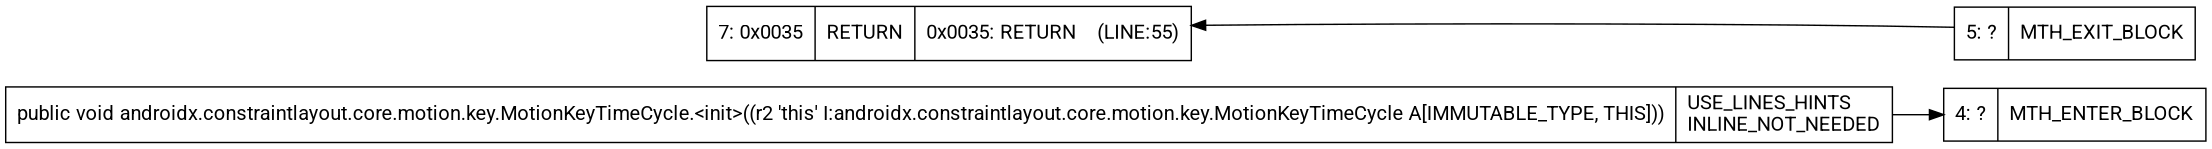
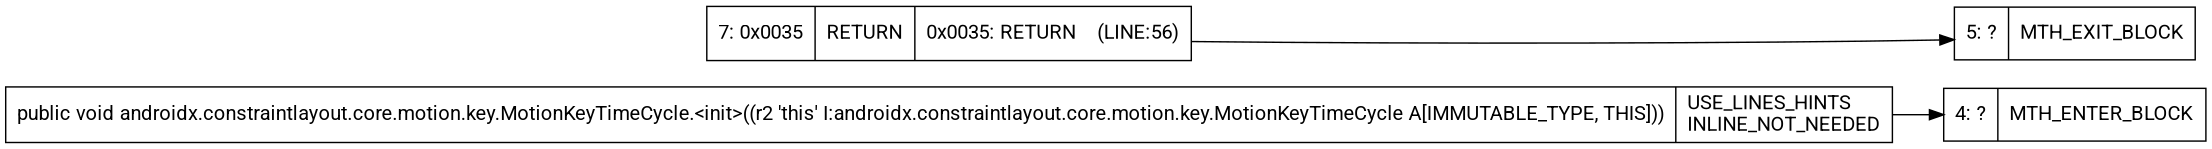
(1580, 24) -> (1565, 43)
(1053, 33) -> (1053, 33)
